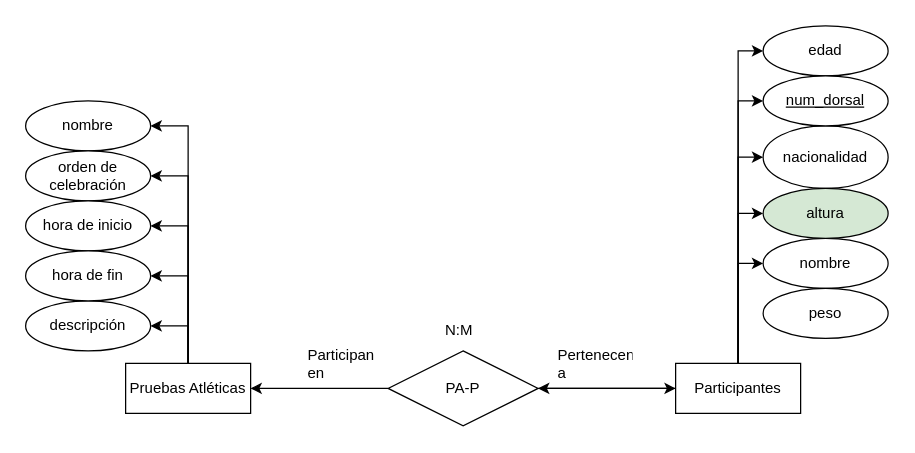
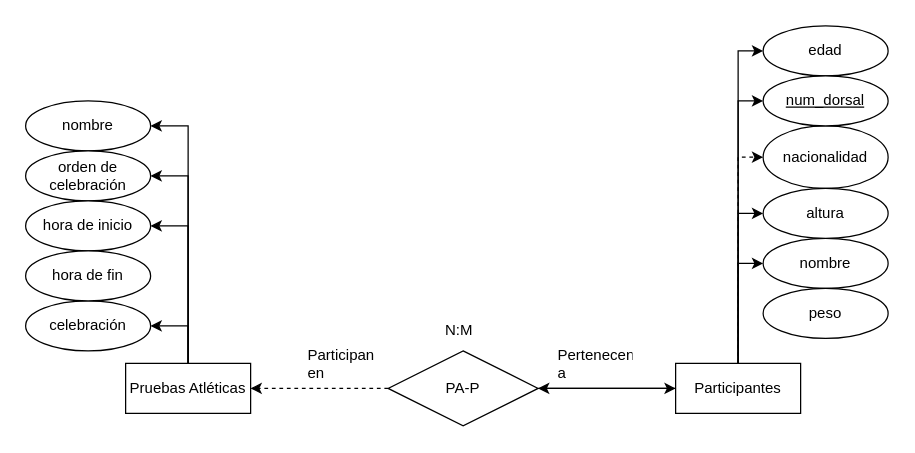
(747, 157) -> (747, 157)
(826, 213) -> (826, 213)
(172, 276) -> none
(88, 326) -> (88, 326)
(322, 388) -> (322, 388)
